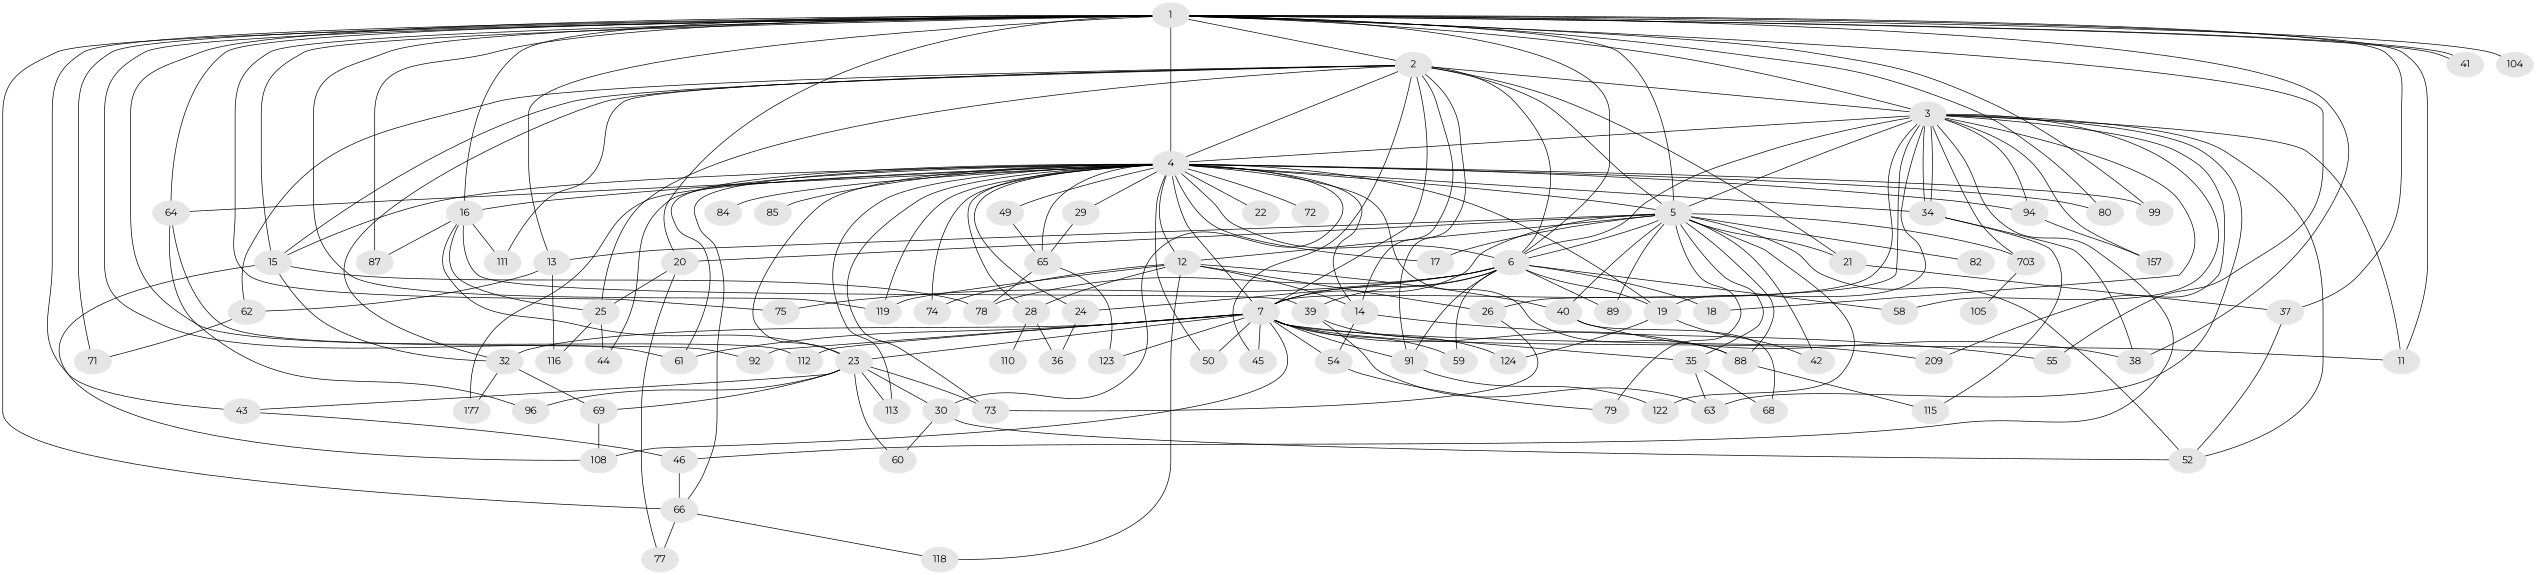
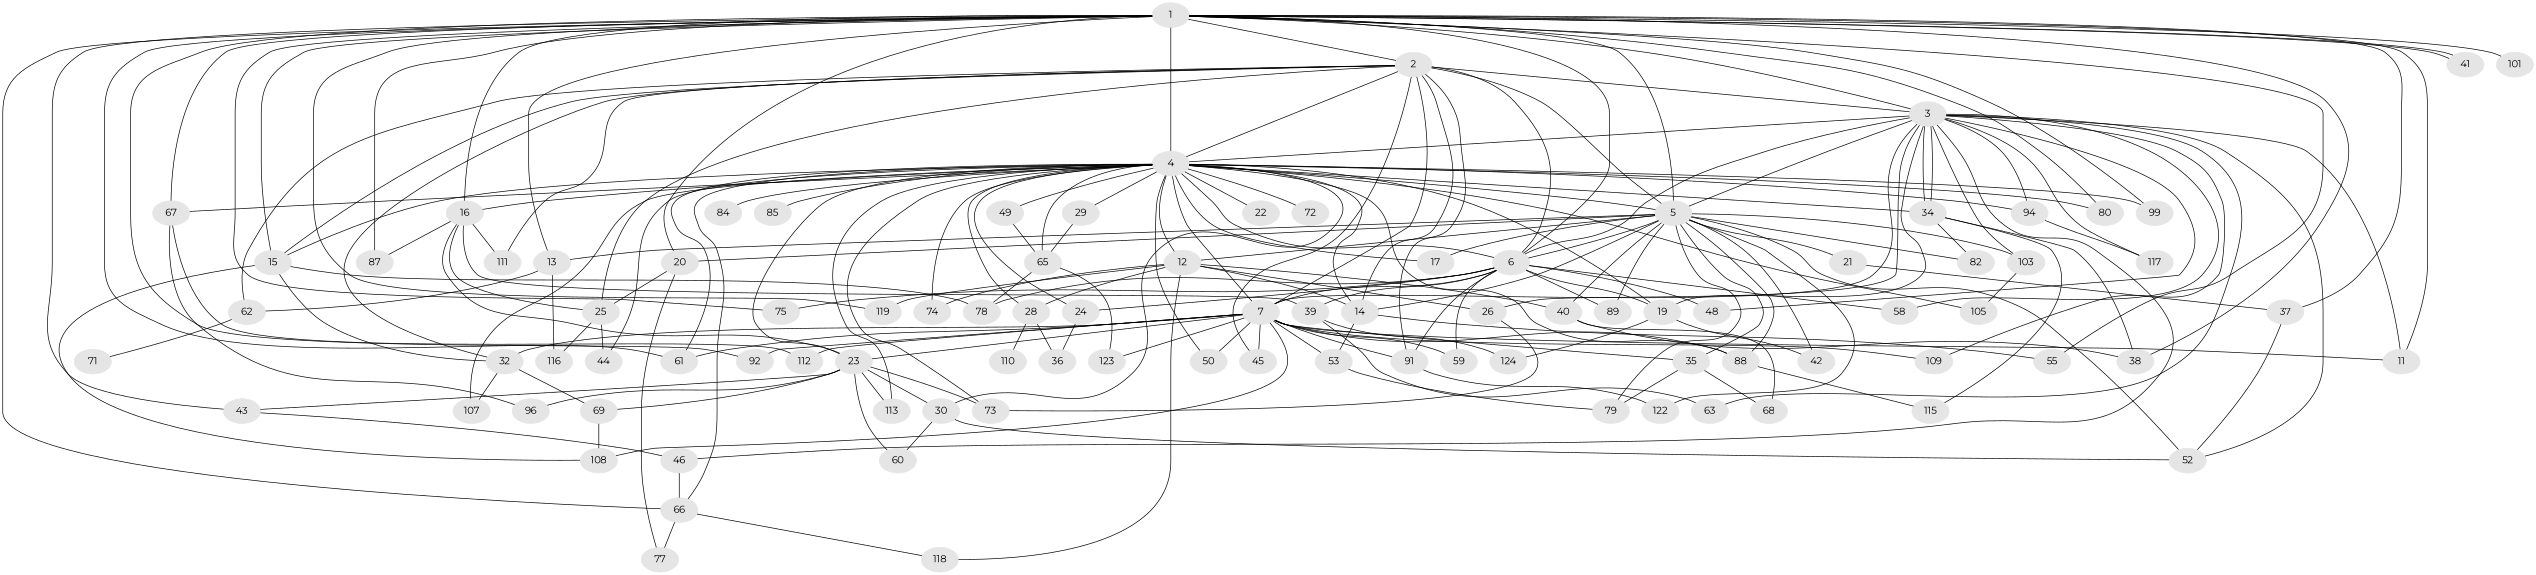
(138, 47) -> none
(2515, 65) -> (2515, 65)
(1644, 137) -> none
(981, 187) -> (1560, 212)
(171, 213) -> (171, 213)
none -> (1948, 234)
(2026, 263) -> (2026, 263)
(2155, 263) -> (2155, 263)
(1469, 269) -> (1523, 279)
(1712, 312) -> (1712, 312)
(1334, 362) -> (1334, 362)
(1934, 362) -> (1934, 362)
(1700, 386) -> (1651, 386)
(472, 411) -> (472, 411)
